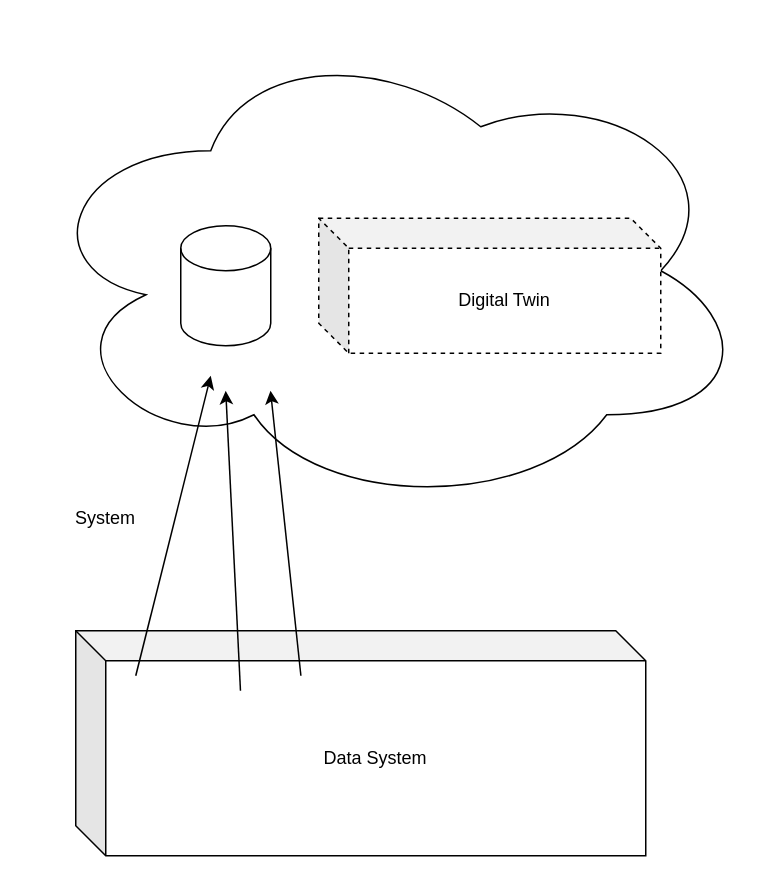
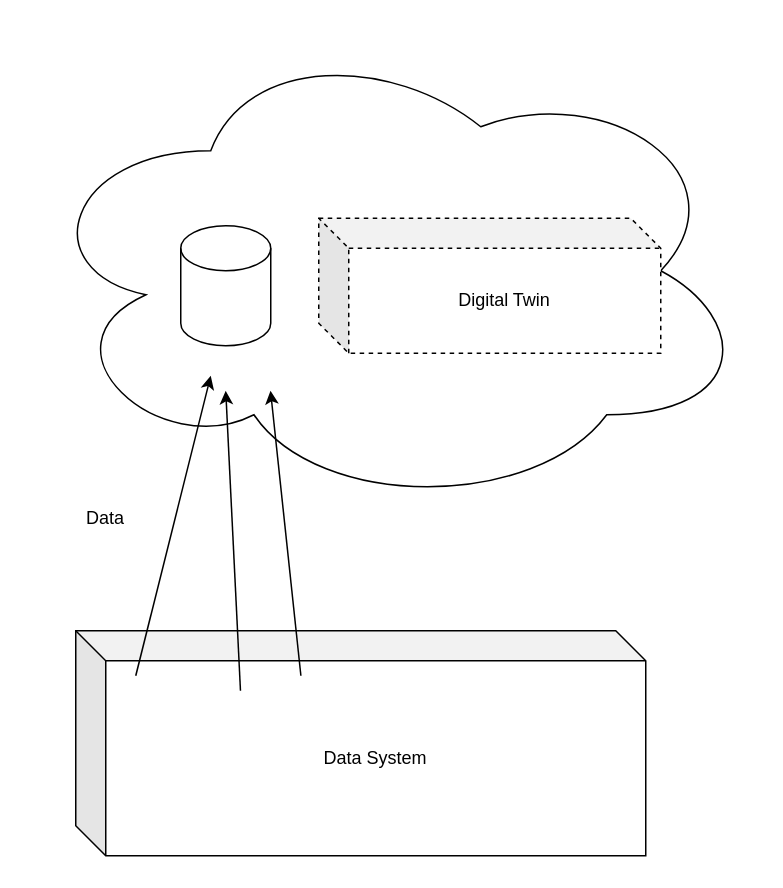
(106, 518) -> (106, 518)
